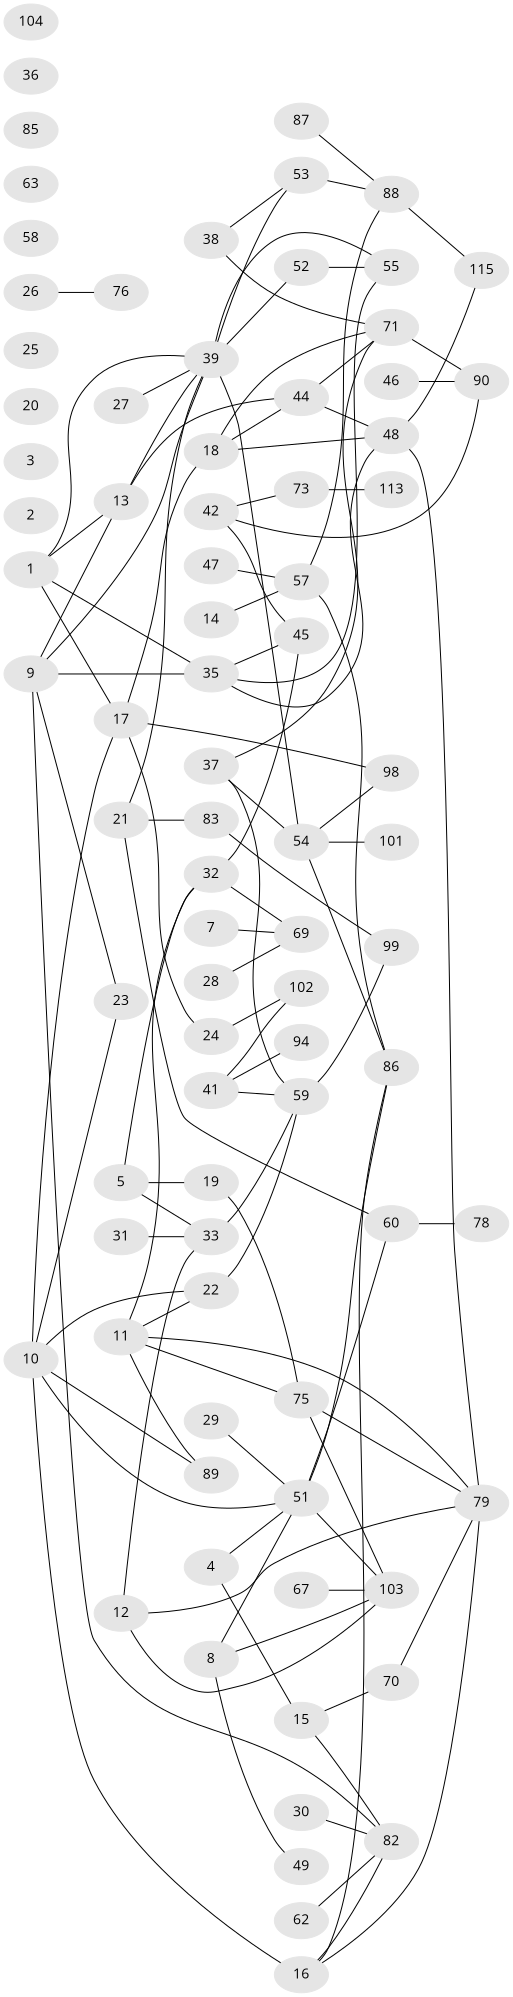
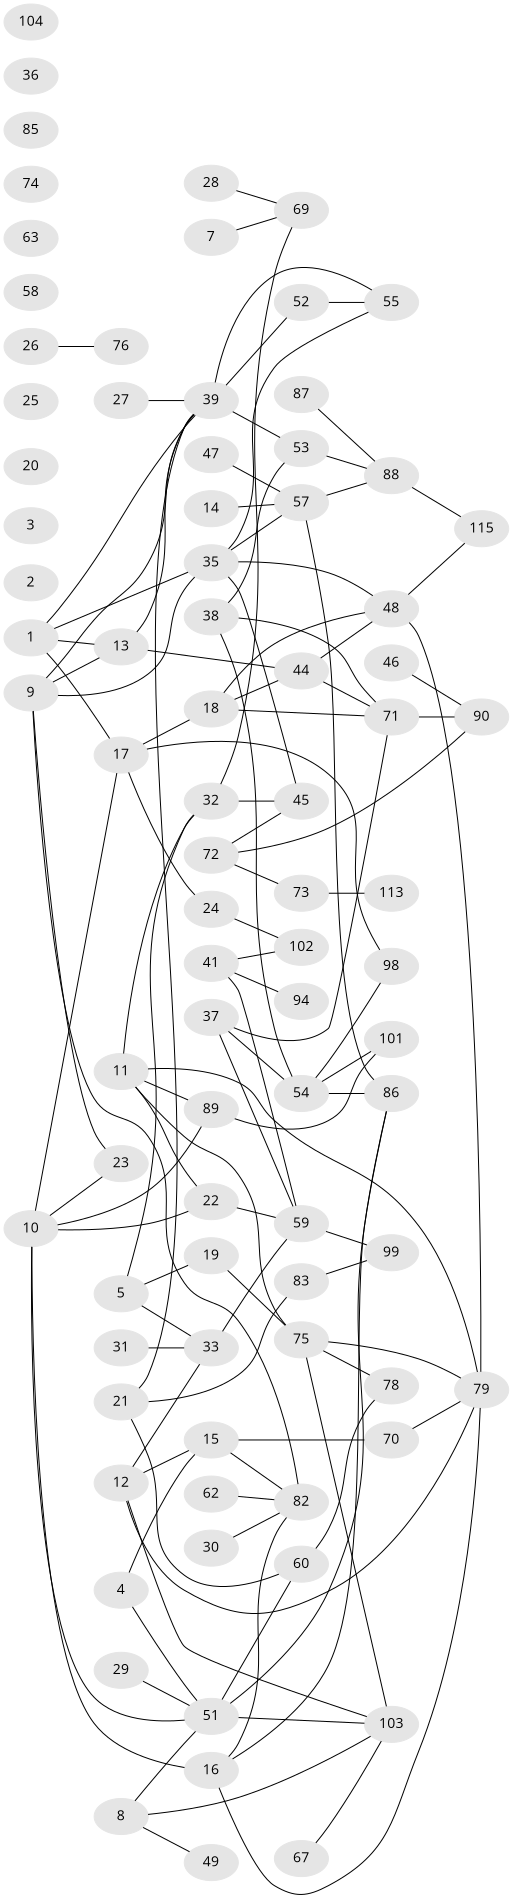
none -> (31, 184)
(211, 512) -> (211, 855)
none -> (249, 538)
(266, 610) -> (256, 866)
none -> (322, 1123)
none -> (347, 1363)
none -> (166, 1462)
